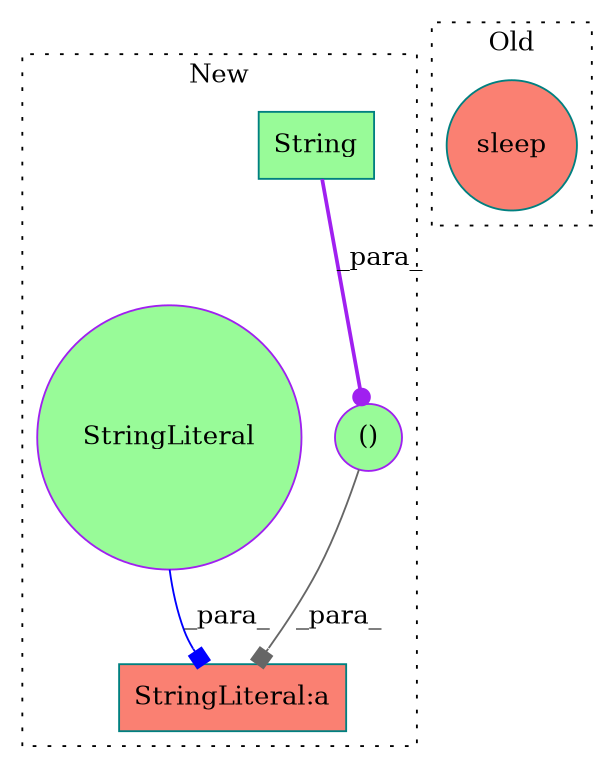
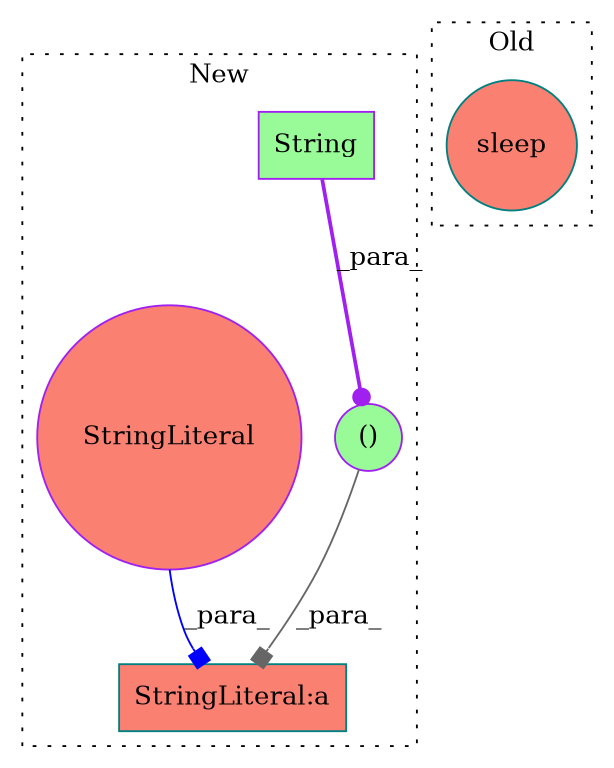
(316, 145) -> (316, 145)
(169, 437) -> (169, 437)
